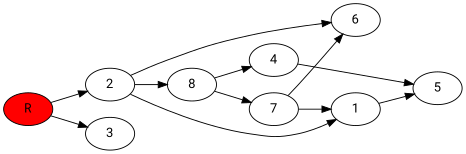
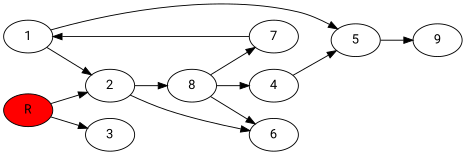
none -> (438, 40)
(309, 73) -> (229, 108)
(227, 129) -> (65, 59)
